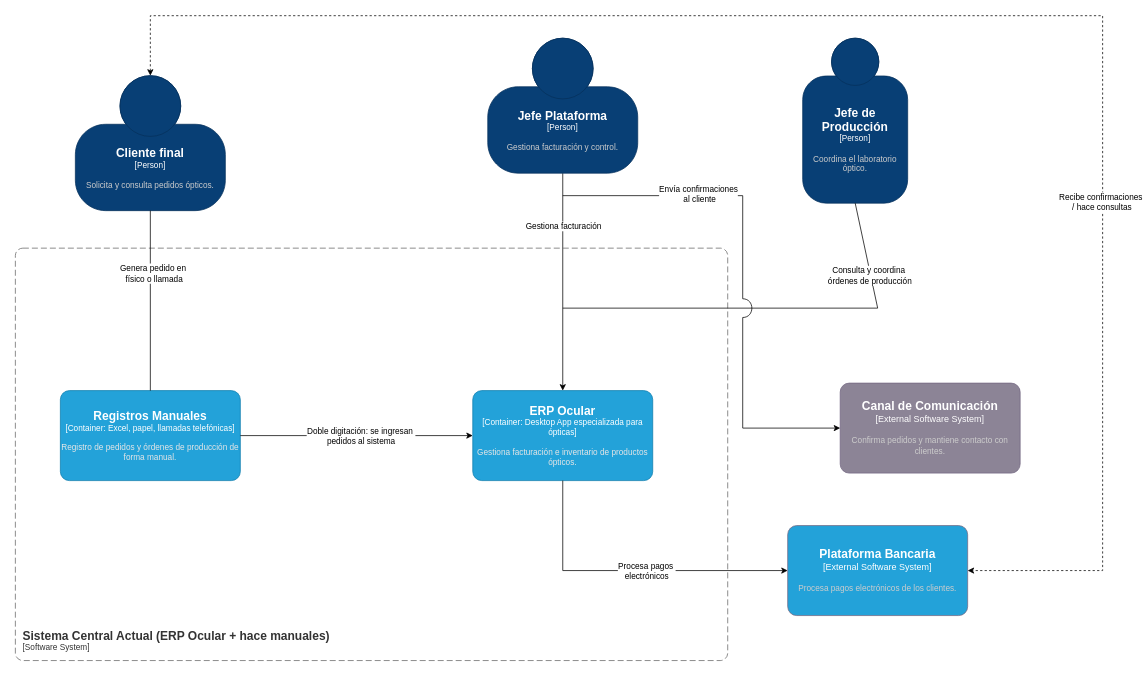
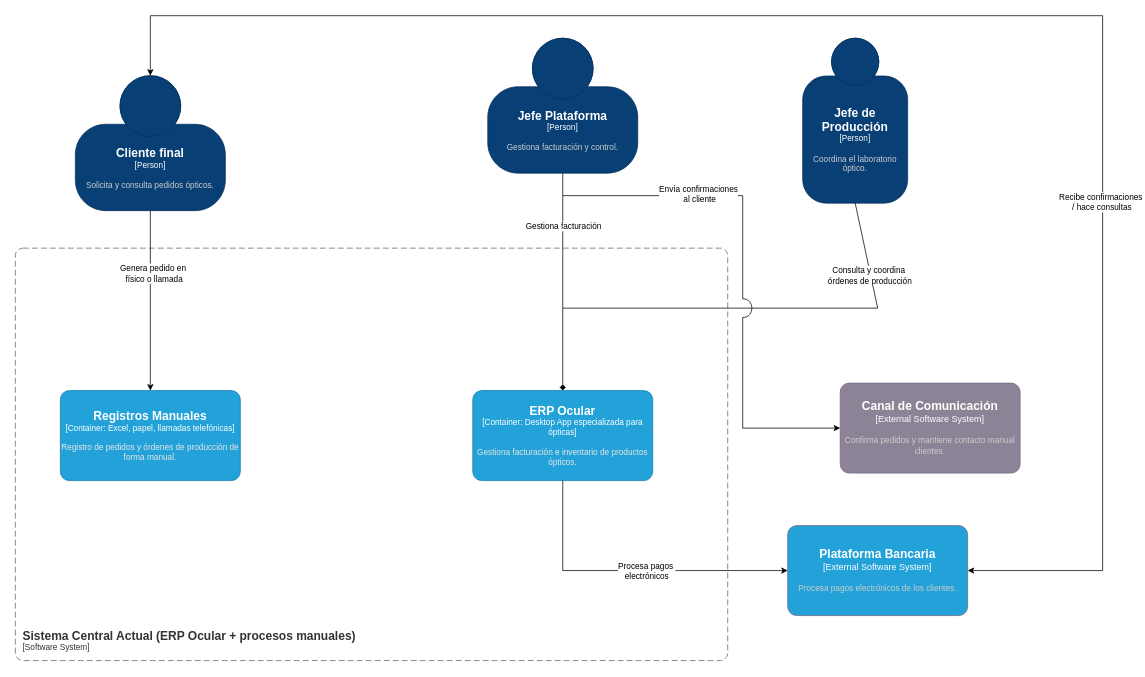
(688, 15) -> (688, 15)
(563, 384) -> (563, 383)
(150, 386) -> (150, 384)
(930, 428) -> (930, 428)
(354, 435) -> none
(128, 642) -> (137, 642)
